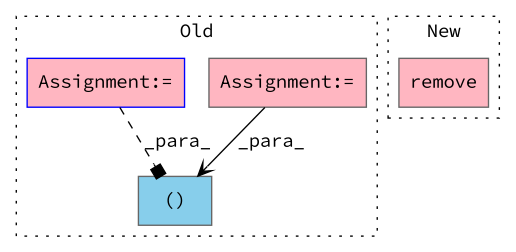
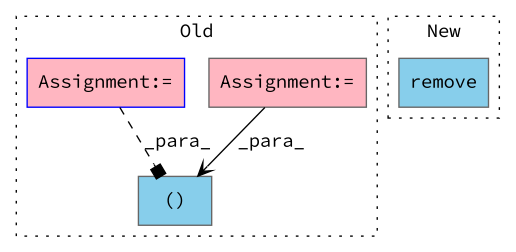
(444, 83) -> (444, 83)
